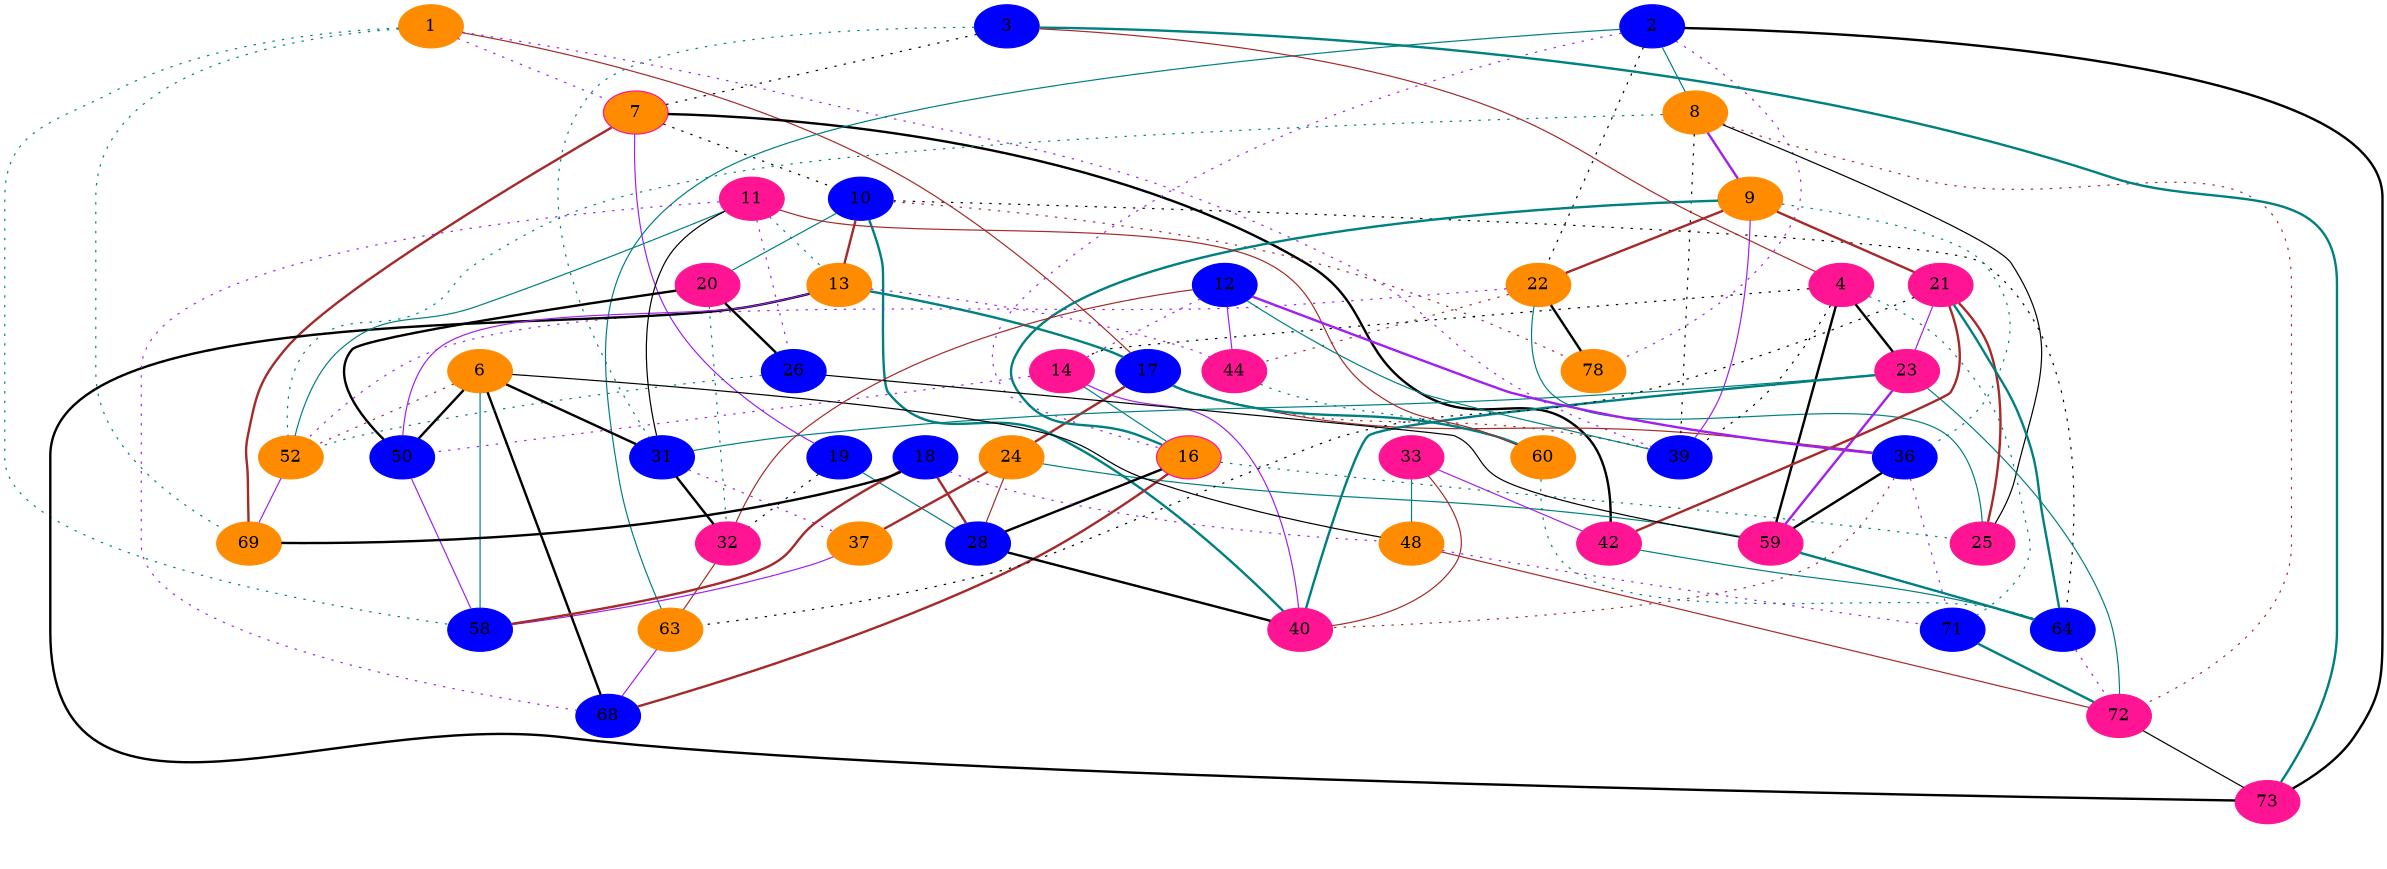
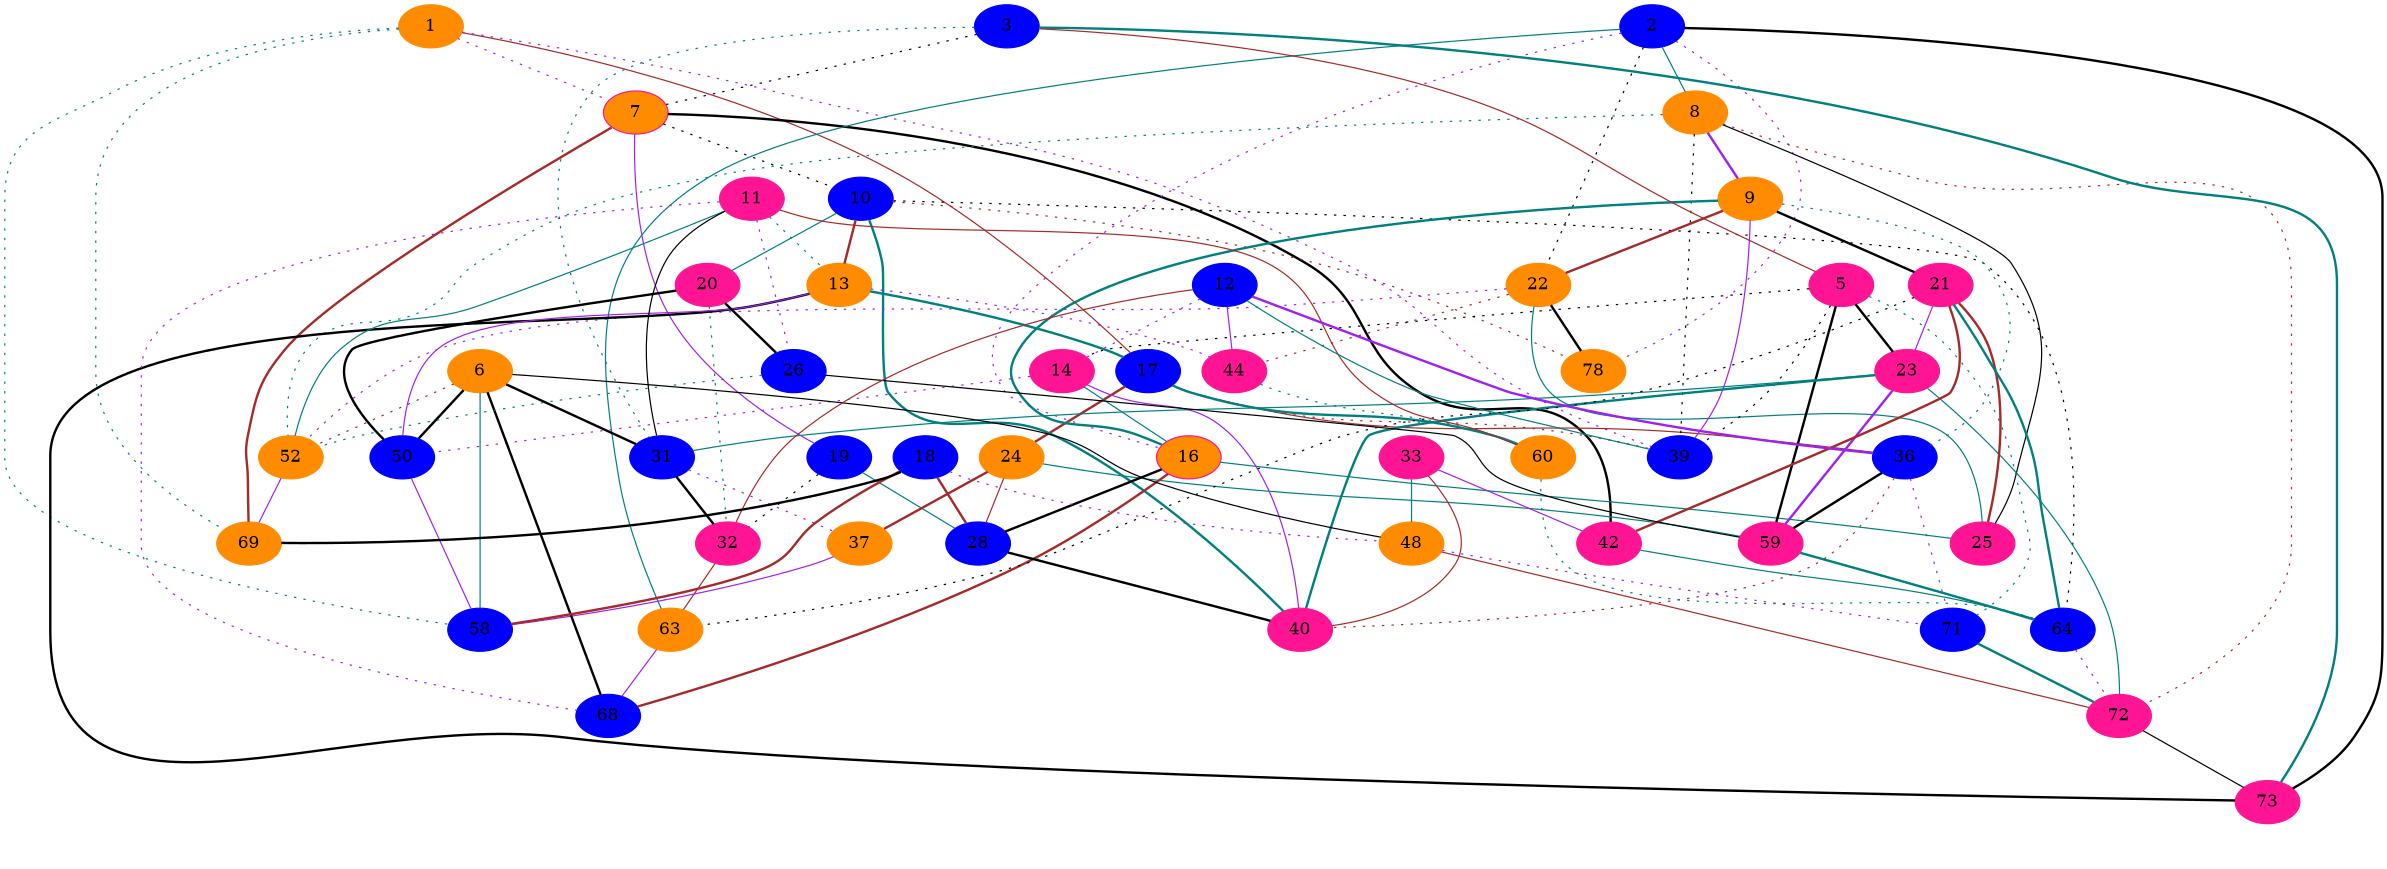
(1825, 233) -> (1825, 233)
(1841, 285) -> (1841, 285)
(1623, 503) -> (1623, 503)
